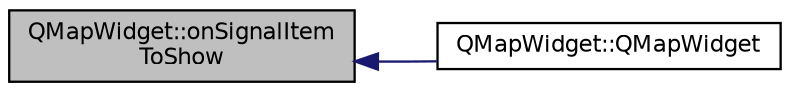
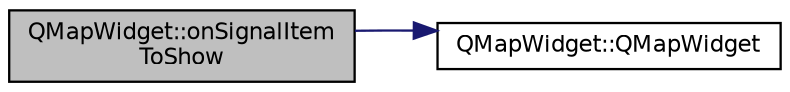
(408, 62) -> (384, 31)
